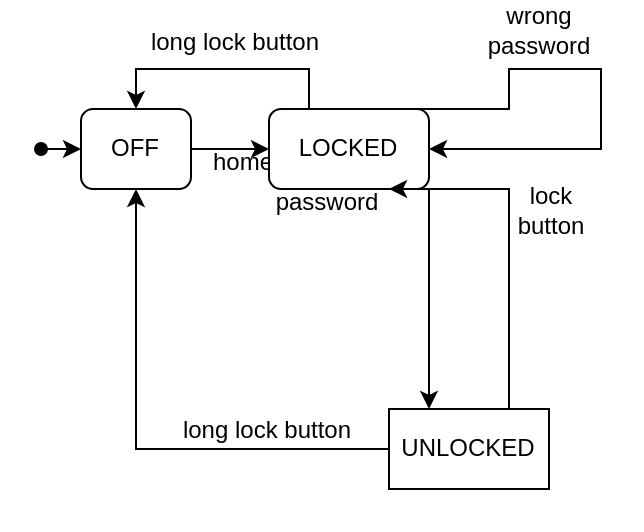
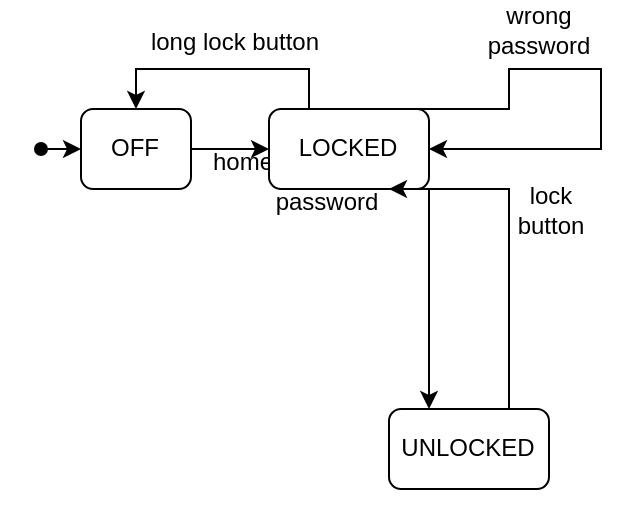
(139, 449) -> none
(469, 449) -> (469, 449)
